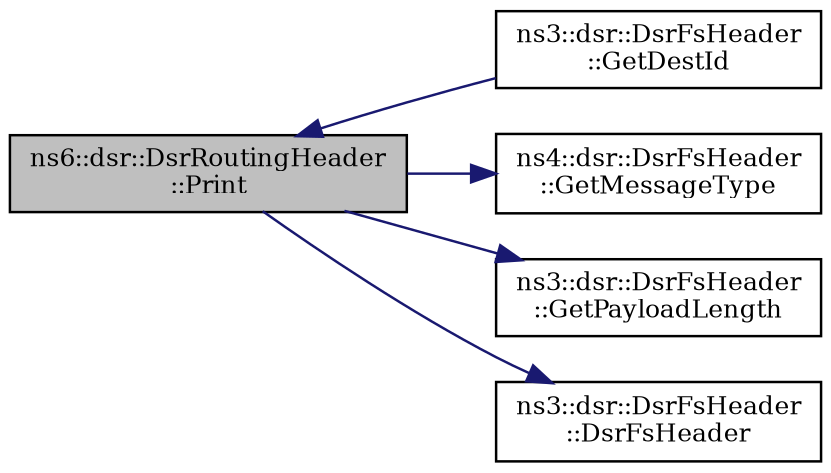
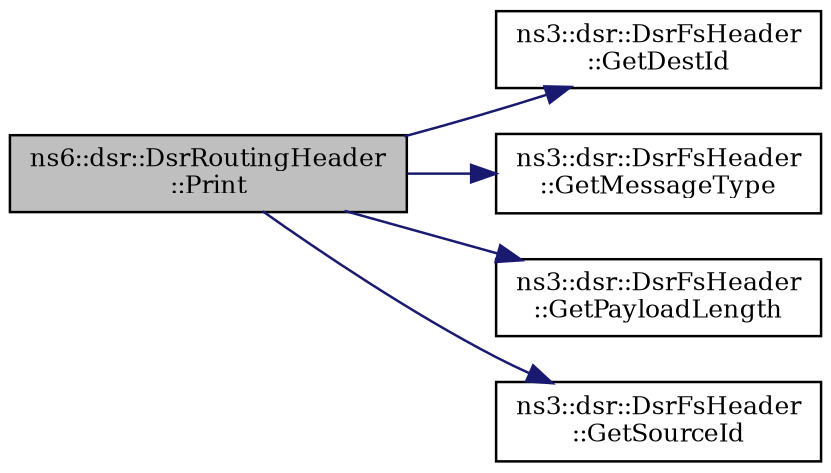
(408, 102) -> (475, 116)
(659, 174) -> (659, 174)
(659, 422) -> (659, 422)
